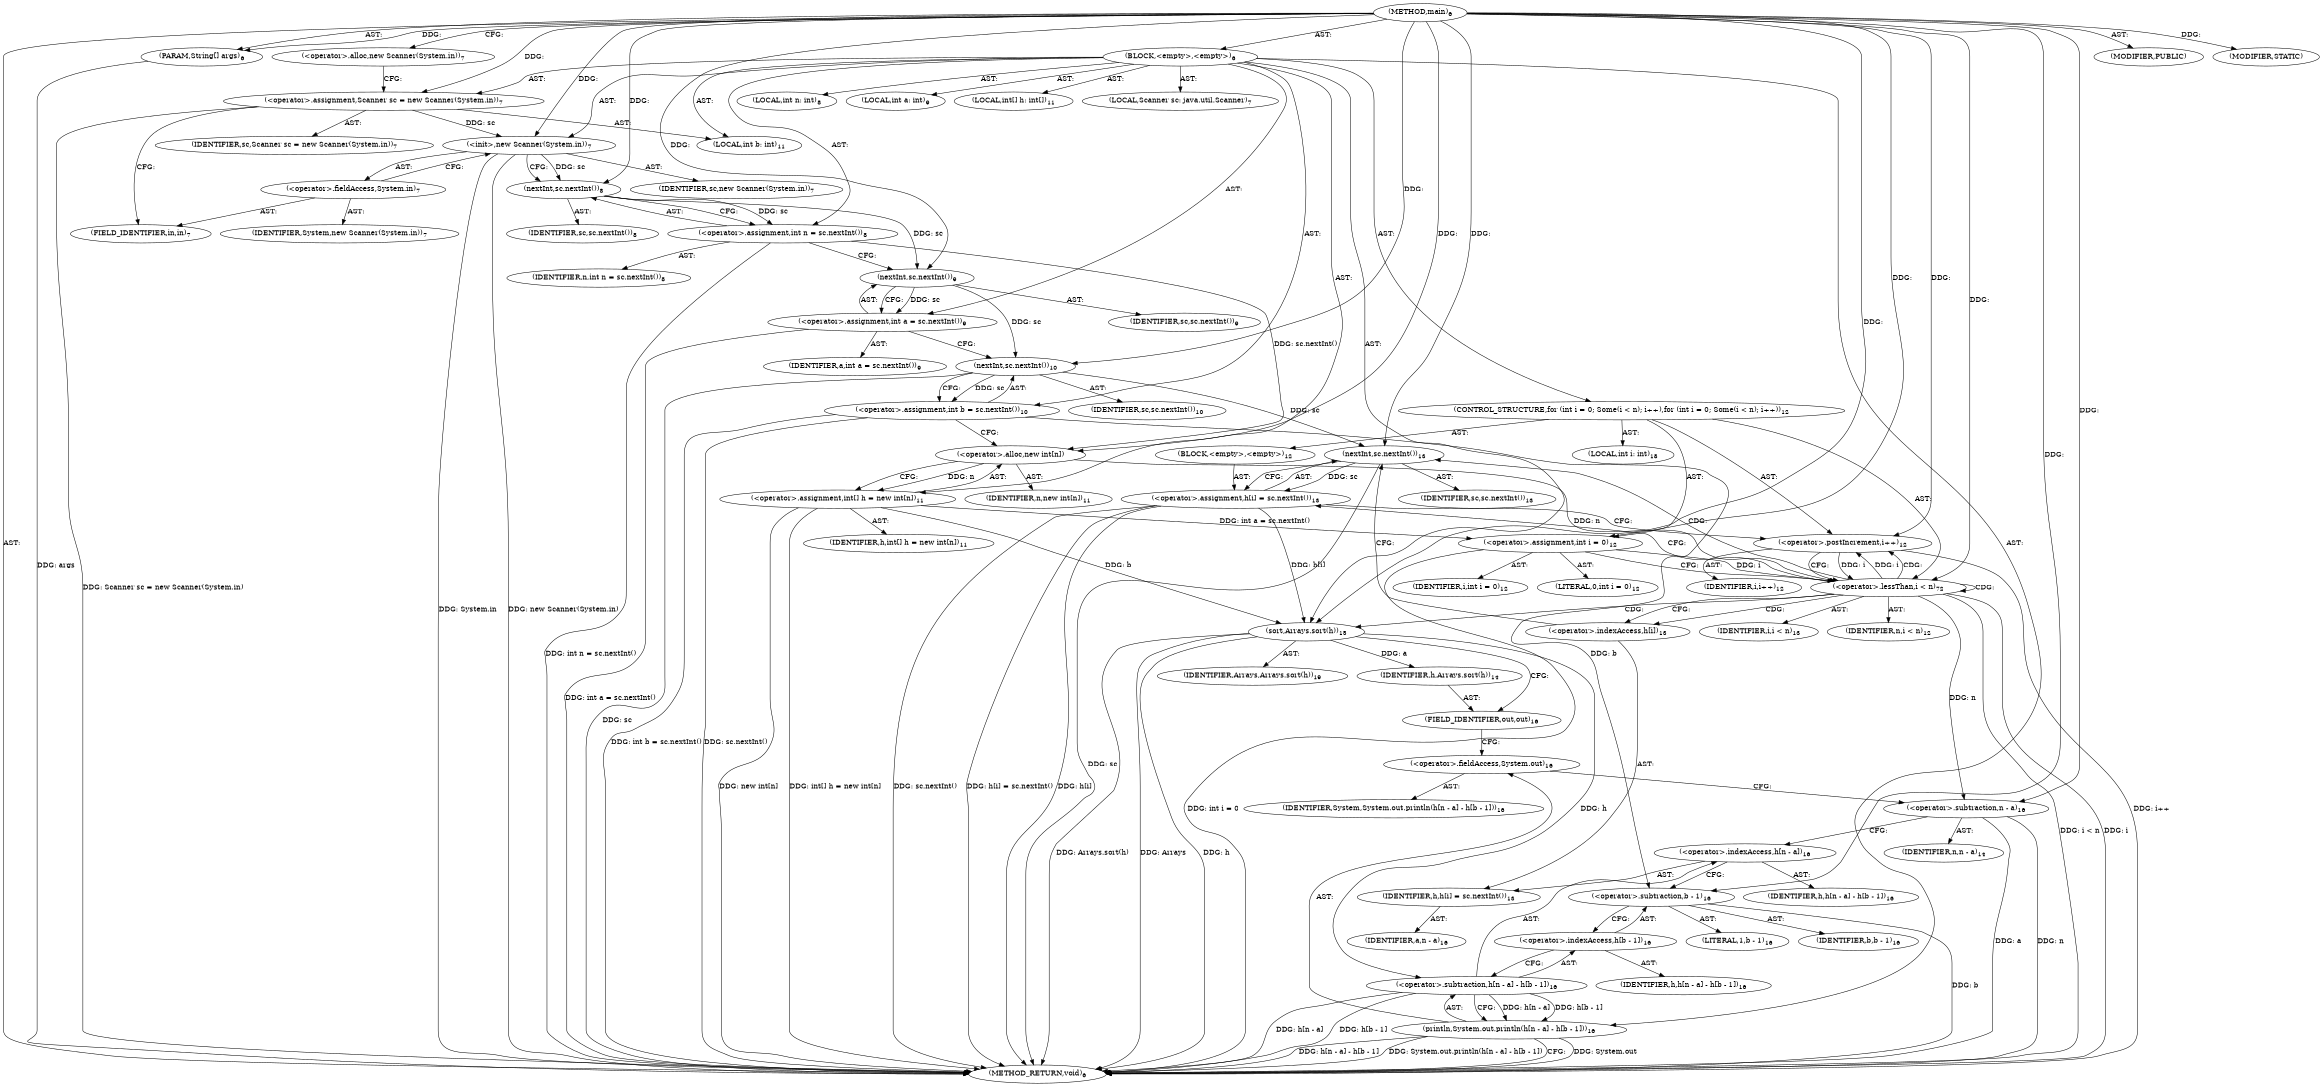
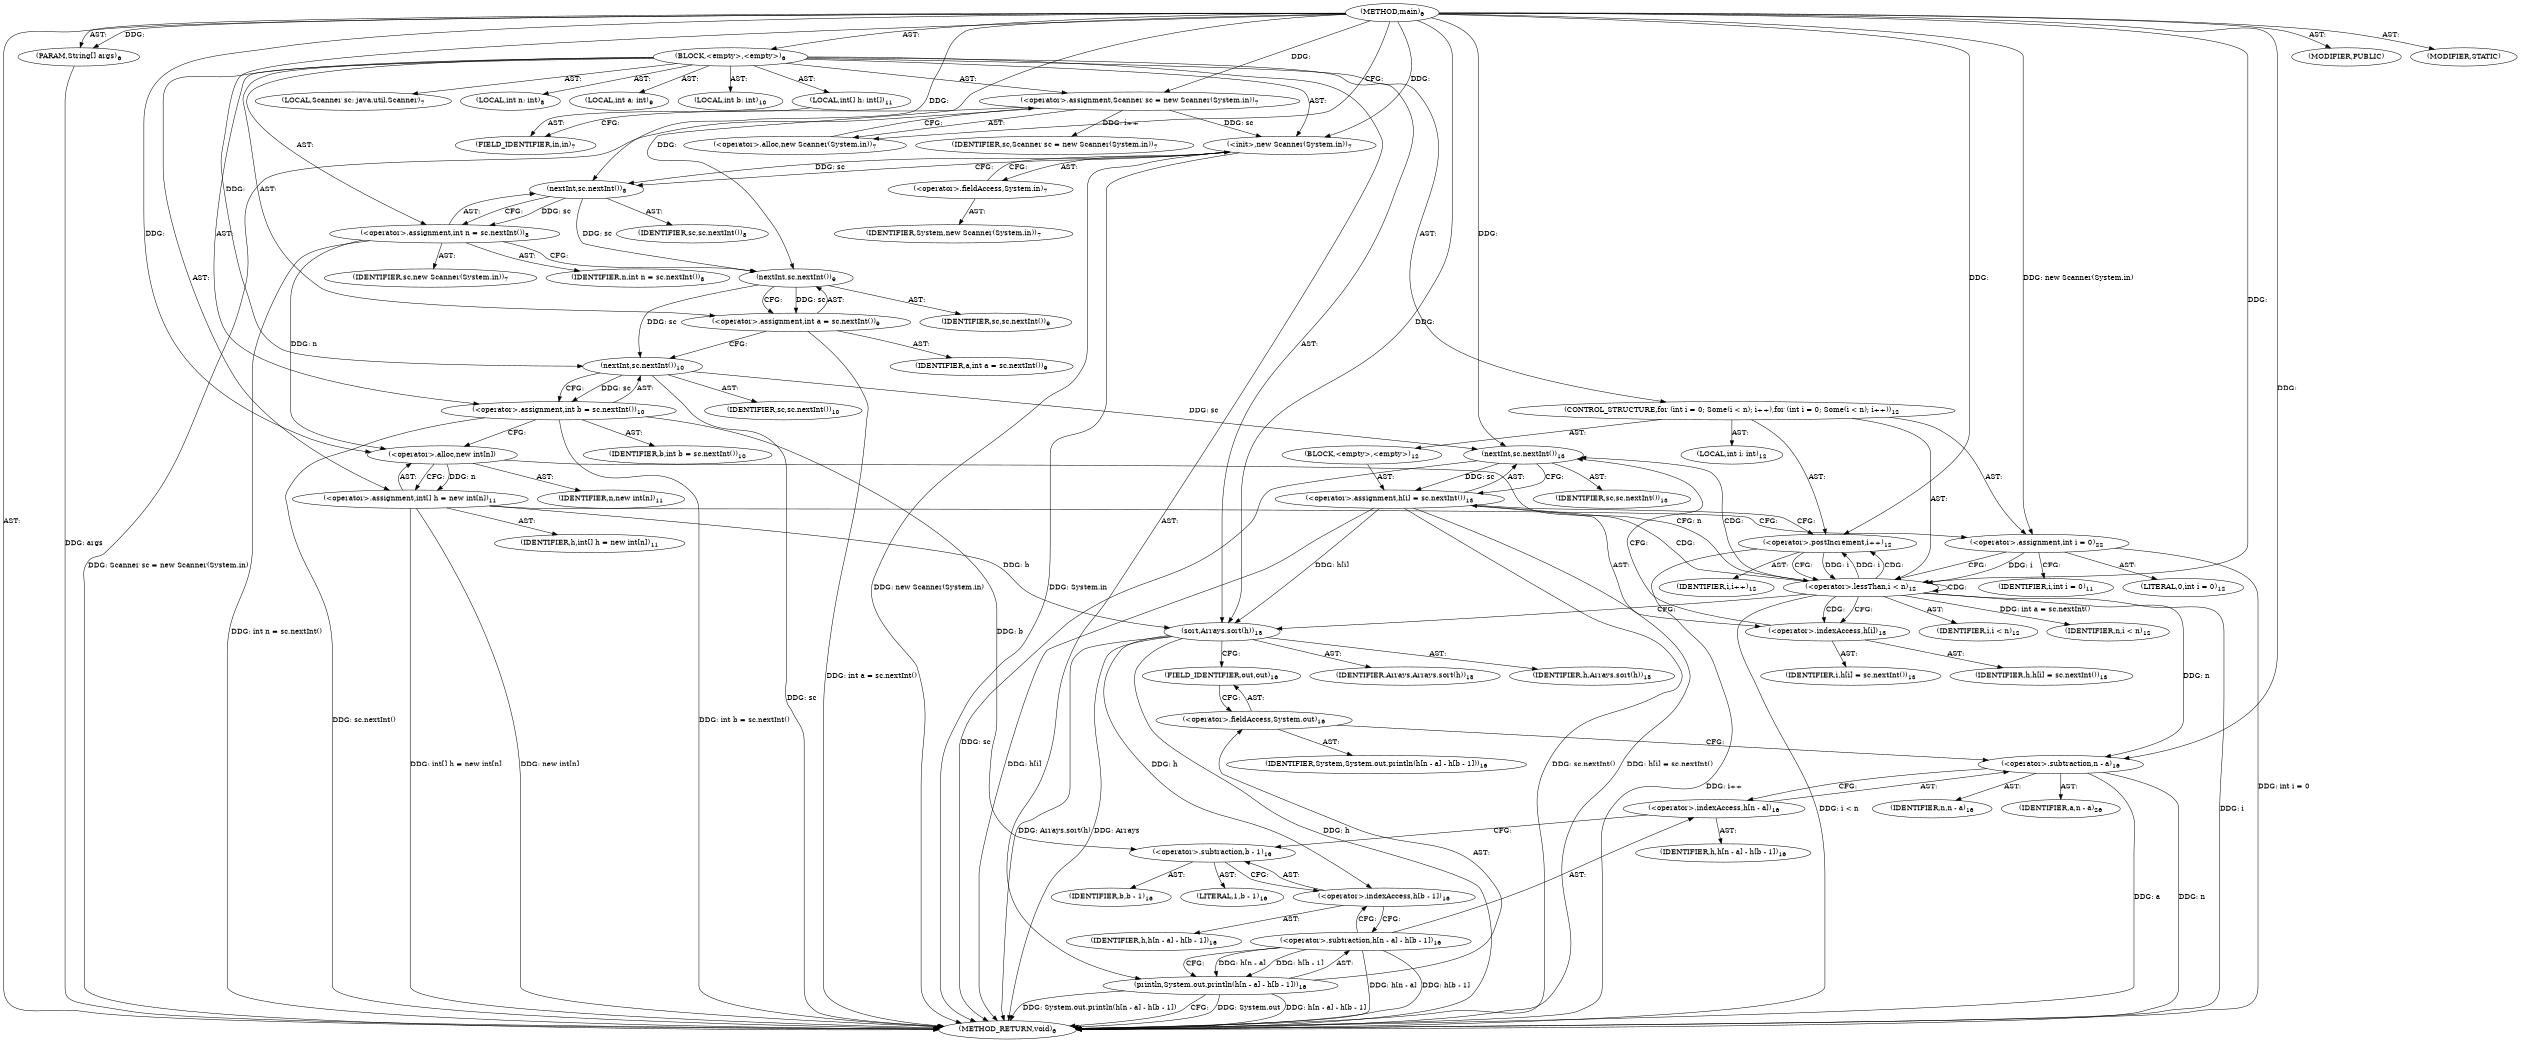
(2192, 35) -> (2392, 35)
(354, 123) -> (1121, 123)
(582, 123) -> (967, 123)
(782, 145) -> (763, 100)
(633, 167) -> (438, 254)
(248, 211) -> (634, 112)
(1903, 278) -> (2078, 278)
(2043, 310) -> none
(1306, 344) -> (304, 344)
(1654, 454) -> (1763, 454)
none -> (678, 455)
(1265, 521) -> (1770, 521)
(1587, 521) -> (1689, 521)
(1613, 543) -> (2100, 543)
(1678, 543) -> (1687, 543)
none -> (1611, 564)
(1521, 566) -> (2053, 566)
(1504, 587) -> (2090, 587)
(1940, 587) -> (1913, 587)
(1636, 610) -> (1668, 610)
(1898, 610) -> (2045, 610)
(1796, 631) -> (2016, 631)
(1394, 654) -> (1439, 654)
(1318, 675) -> (1470, 675)
(1495, 675) -> (1648, 675)
none -> (1851, 676)
(1459, 696) -> (1246, 699)
(1564, 815) -> (1171, 791)
(1982, 852) -> (1970, 808)
(1631, 878) -> (1887, 787)
(1429, 918) -> (2061, 784)
(1444, 941) -> (2098, 808)
(1571, 964) -> (1369, 919)
(1845, 1055) -> none
